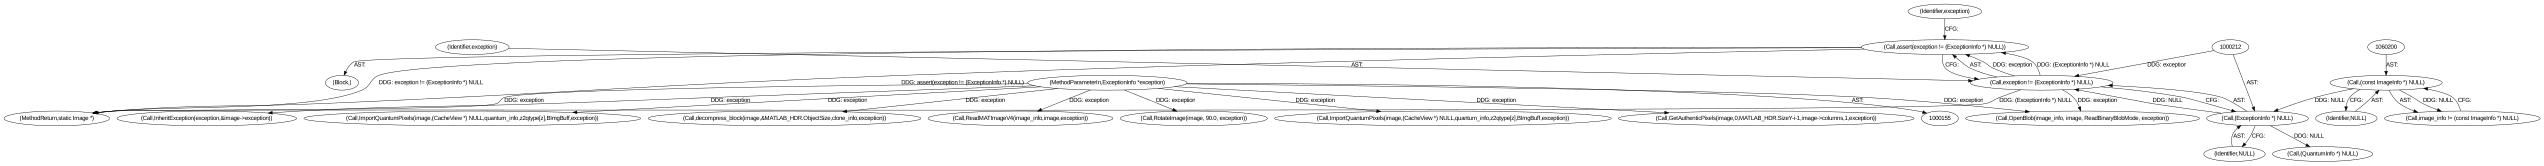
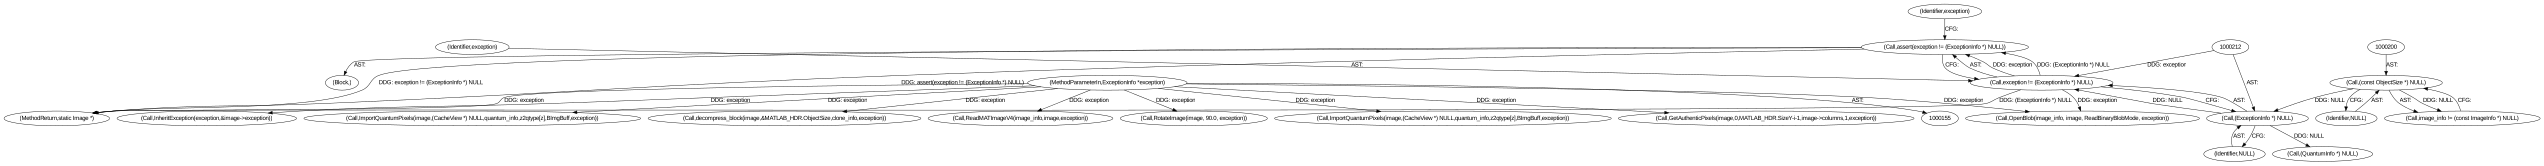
(2386, 47) -> (2386, 47)
(2386, 83) -> (2386, 83)
